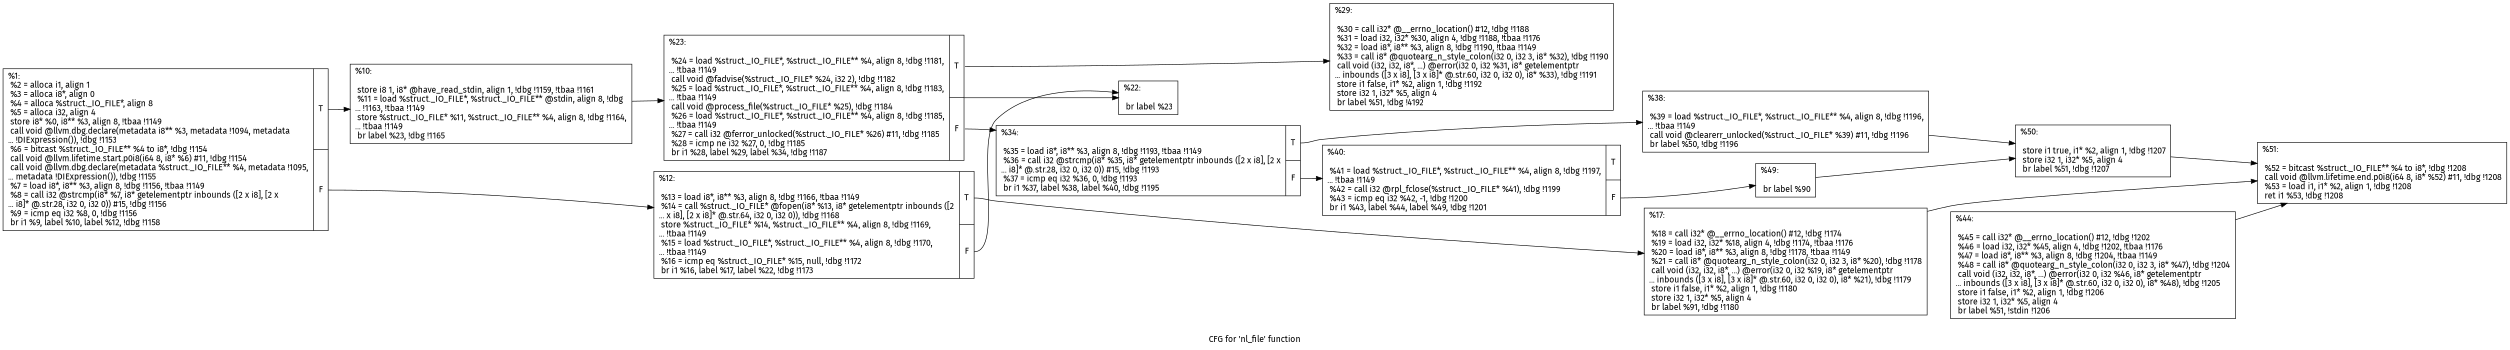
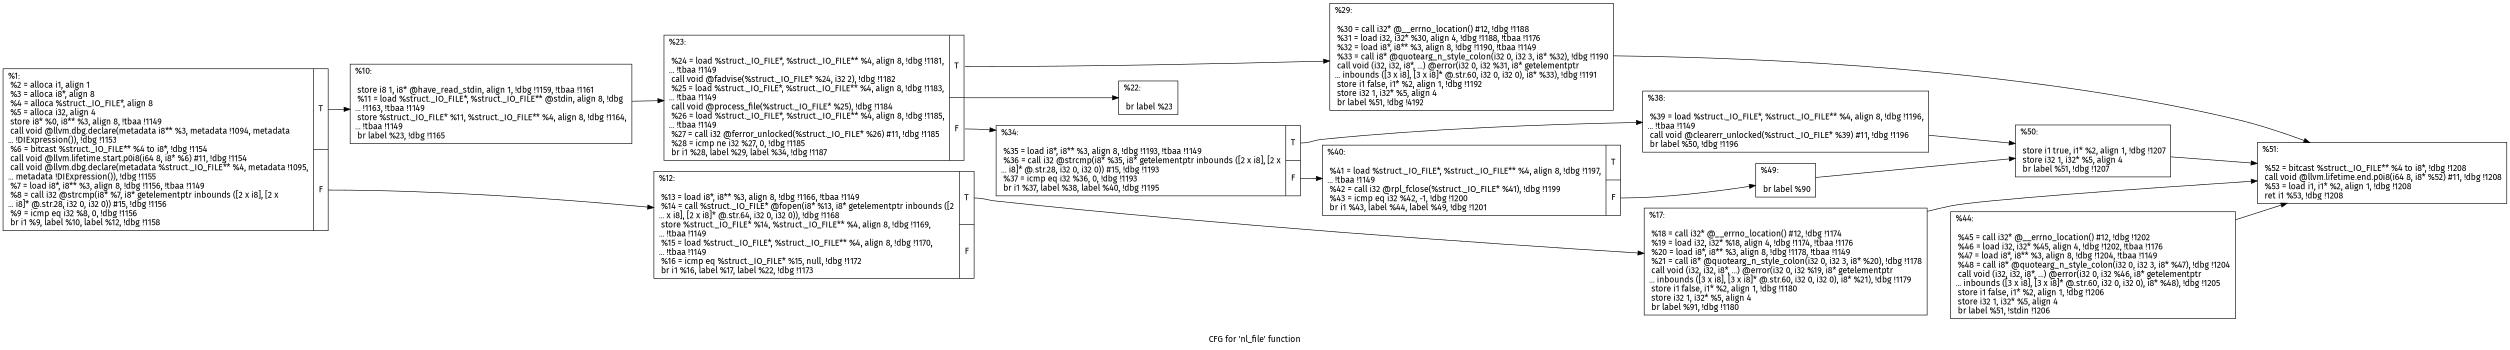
none -> (1962, 75)
(51, 94) -> (51, 94)
(992, 127) -> none
